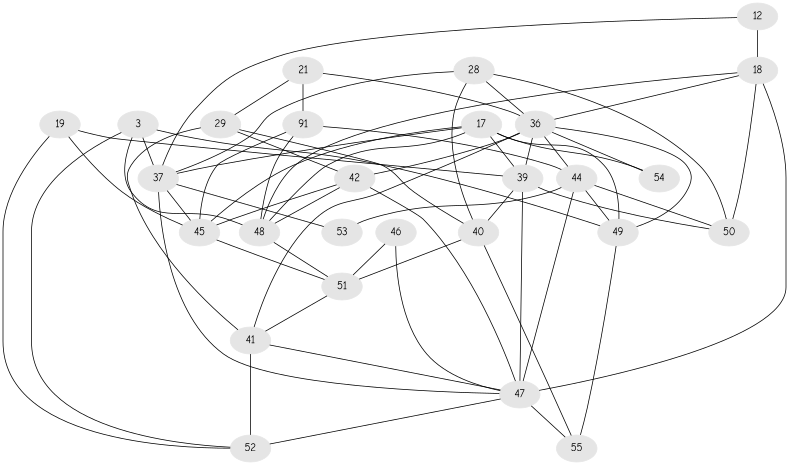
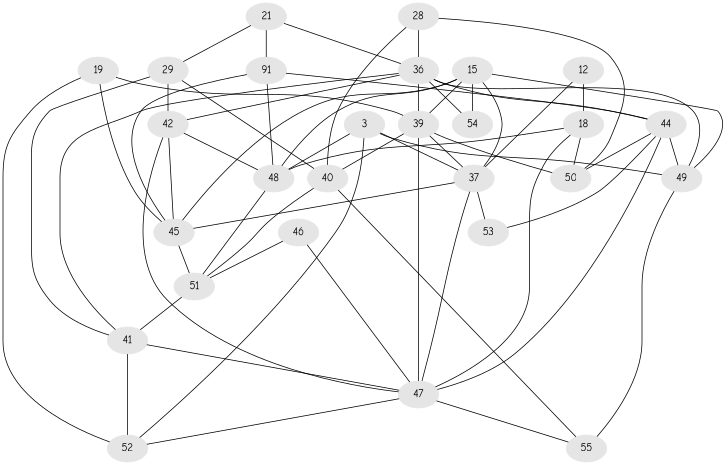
(313, 96) -> (452, 157)
(647, 97) -> none
(482, 124) -> (472, 70)
